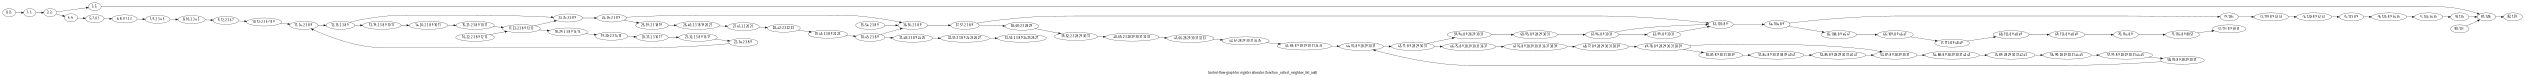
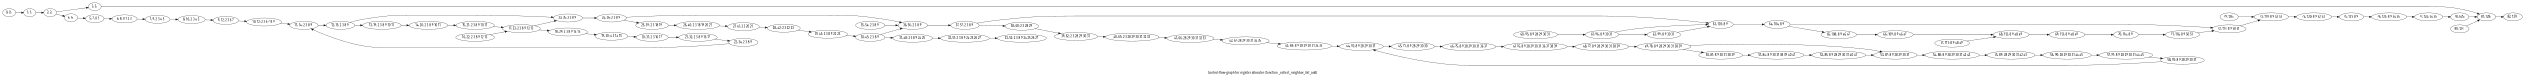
(2003, 16) -> (2000, 24)
(2460, 17) -> (2460, 17)
none -> (2249, 23)
(1469, 35) -> none
(2182, 35) -> (2182, 35)
(612, 36) -> (612, 36)
(1923, 39) -> (1952, 35)
(1413, 46) -> (1413, 46)
